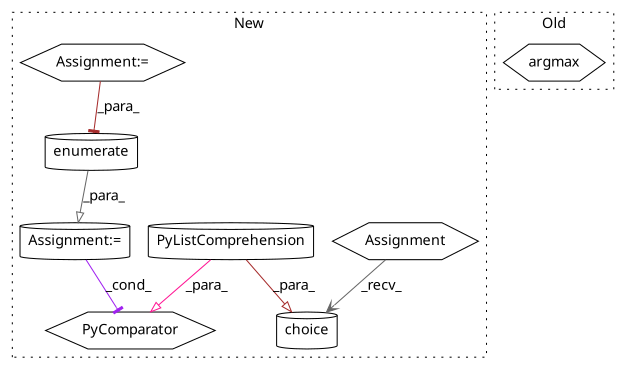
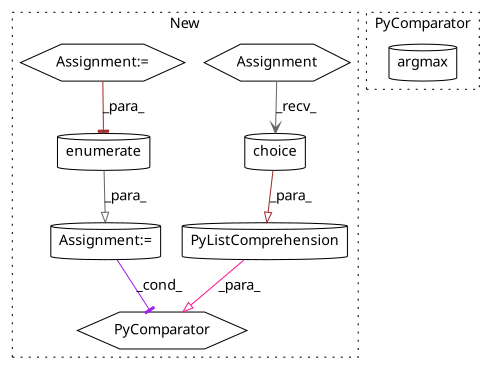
(554, 24) -> (423, 24)
(554, 63) -> (423, 63)
(265, 282) -> (271, 191)
